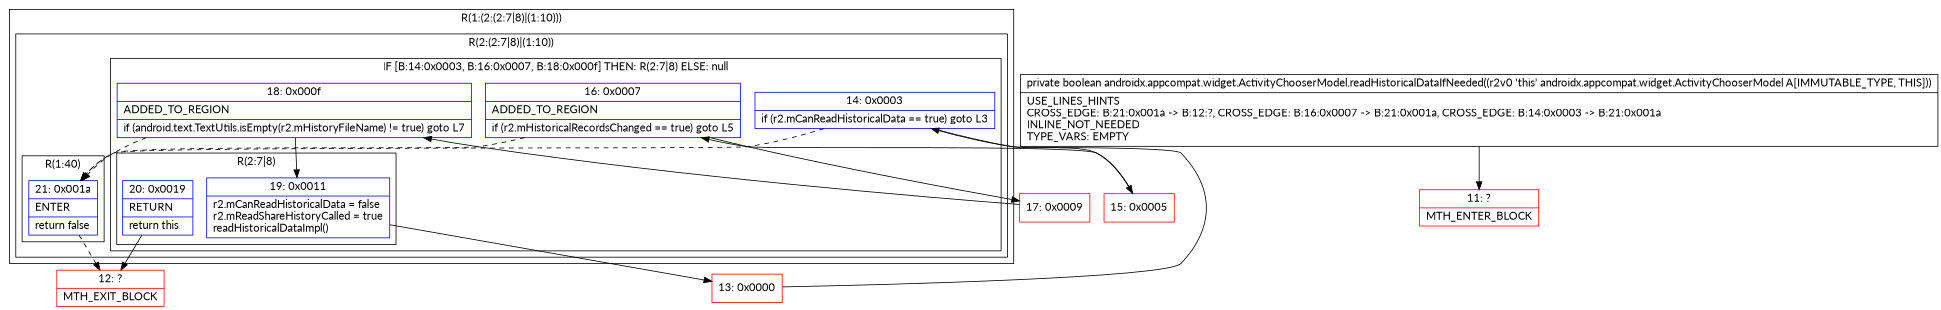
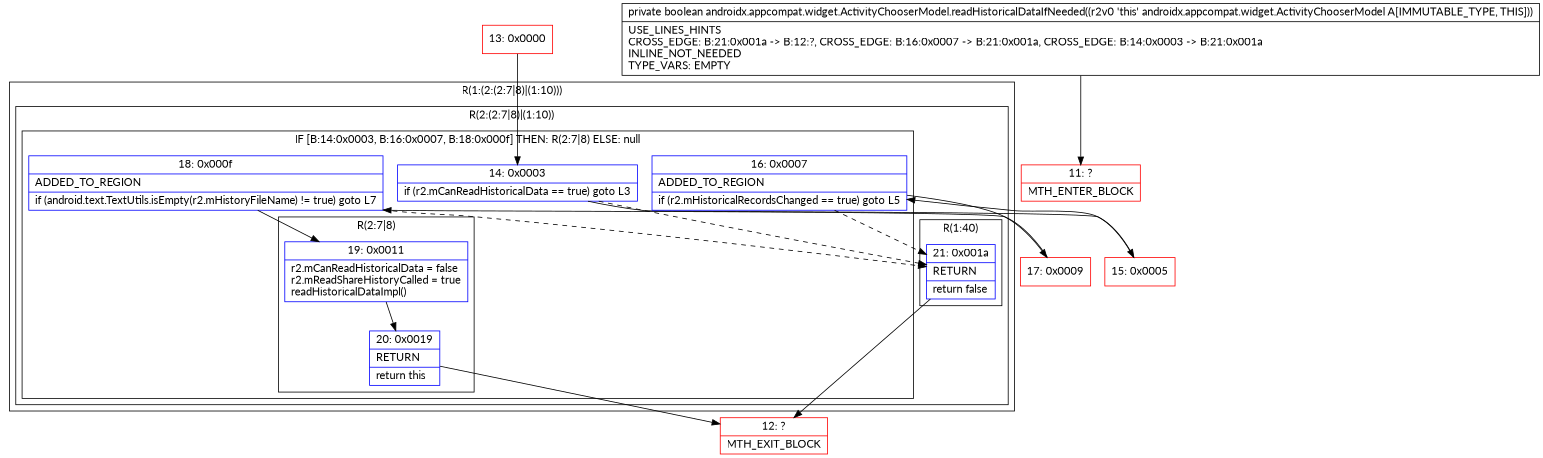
(53, 207) -> (955, 271)
(508, 245) -> (390, 313)
(87, 249) -> (865, 356)
